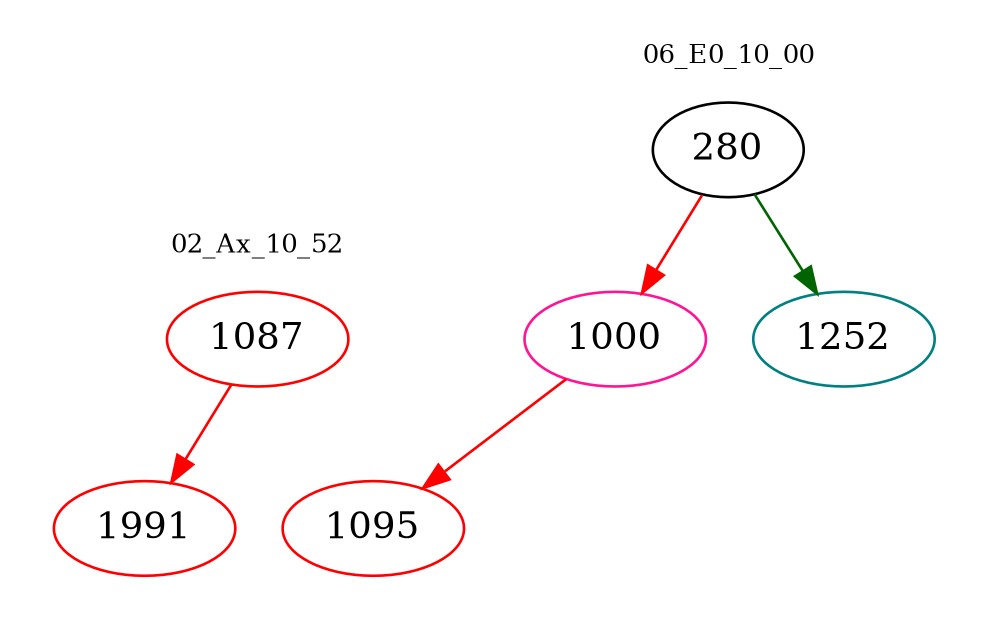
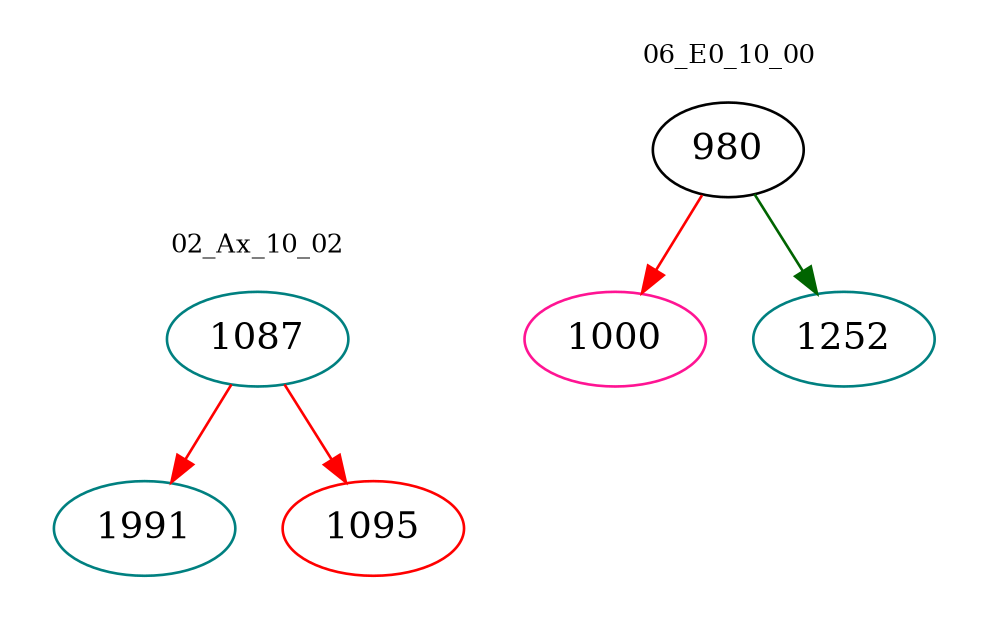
(728, 150) -> (728, 150)
(258, 246) -> (258, 246)
(258, 339) -> (258, 339)
(506, 425) -> (308, 422)
(145, 528) -> (145, 528)
